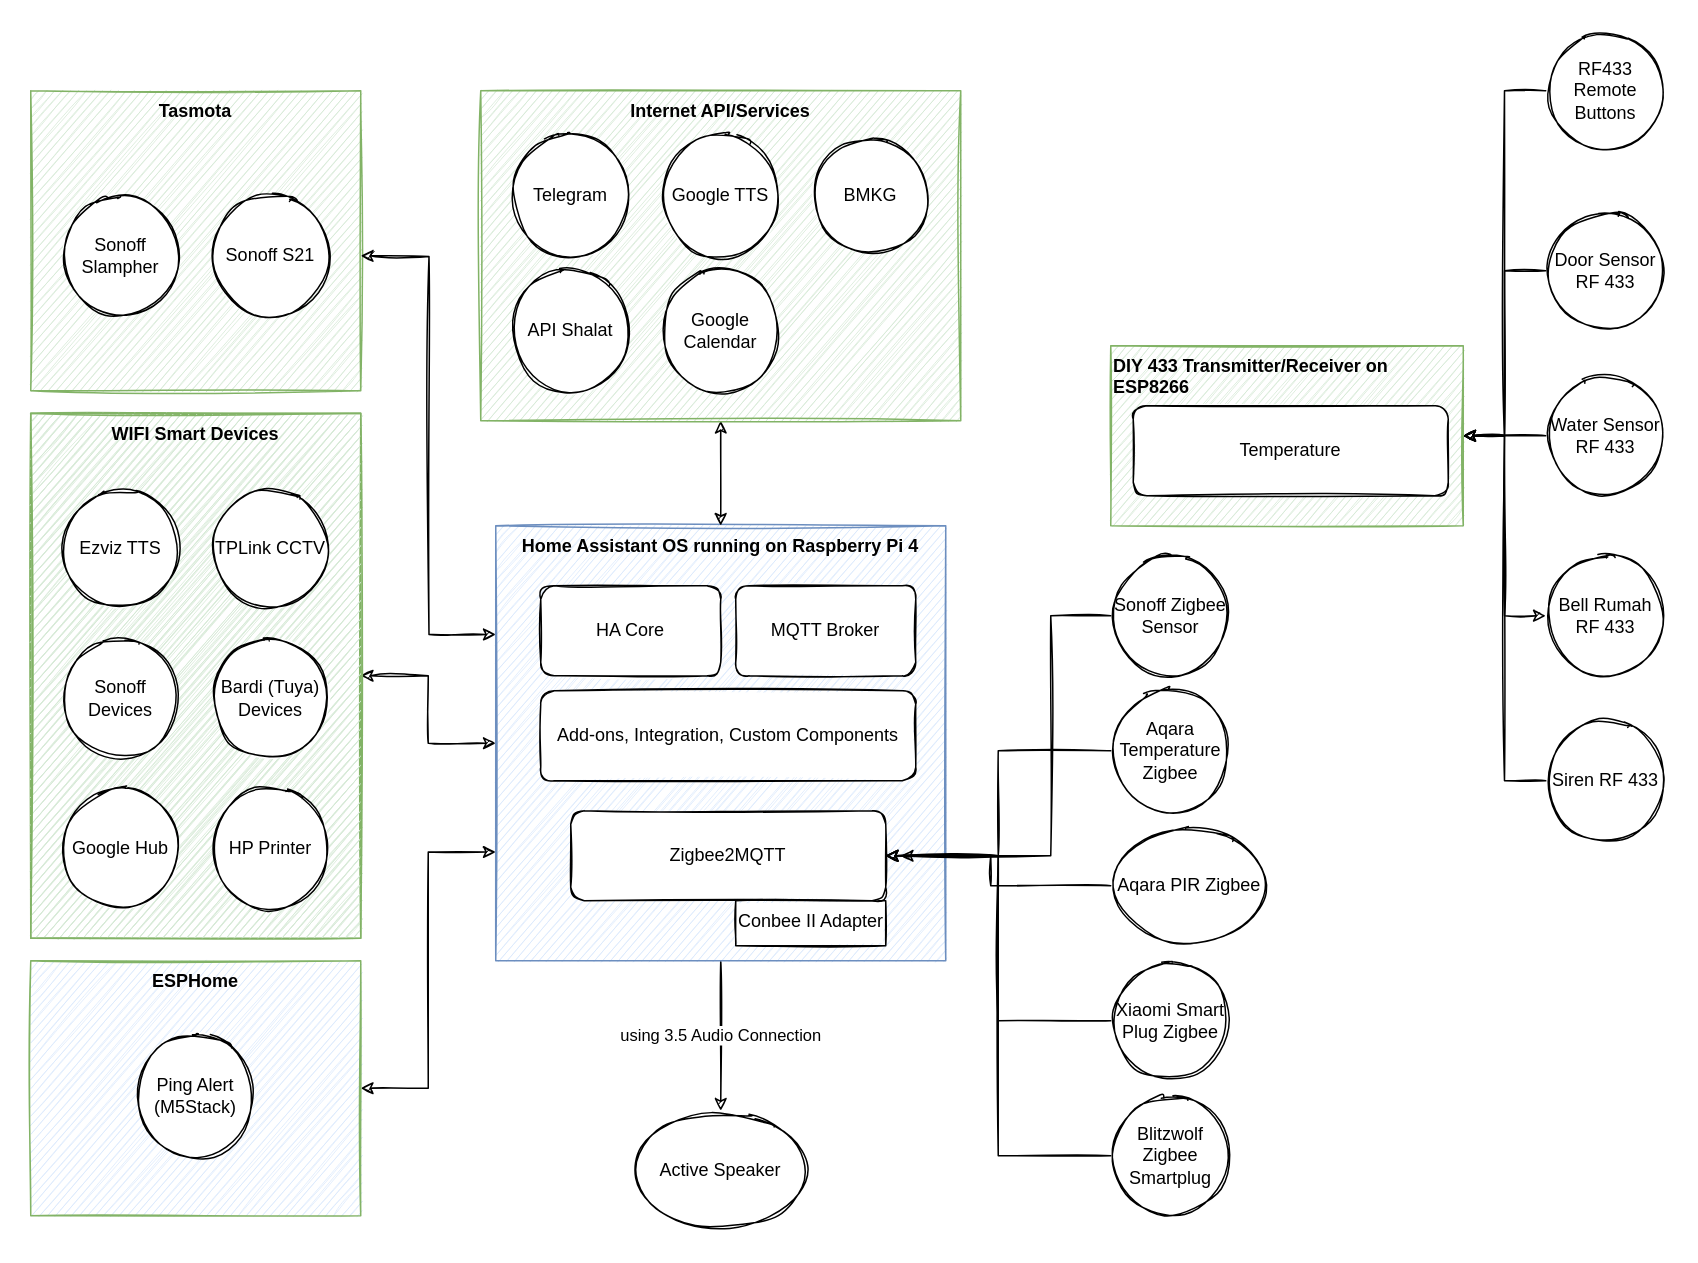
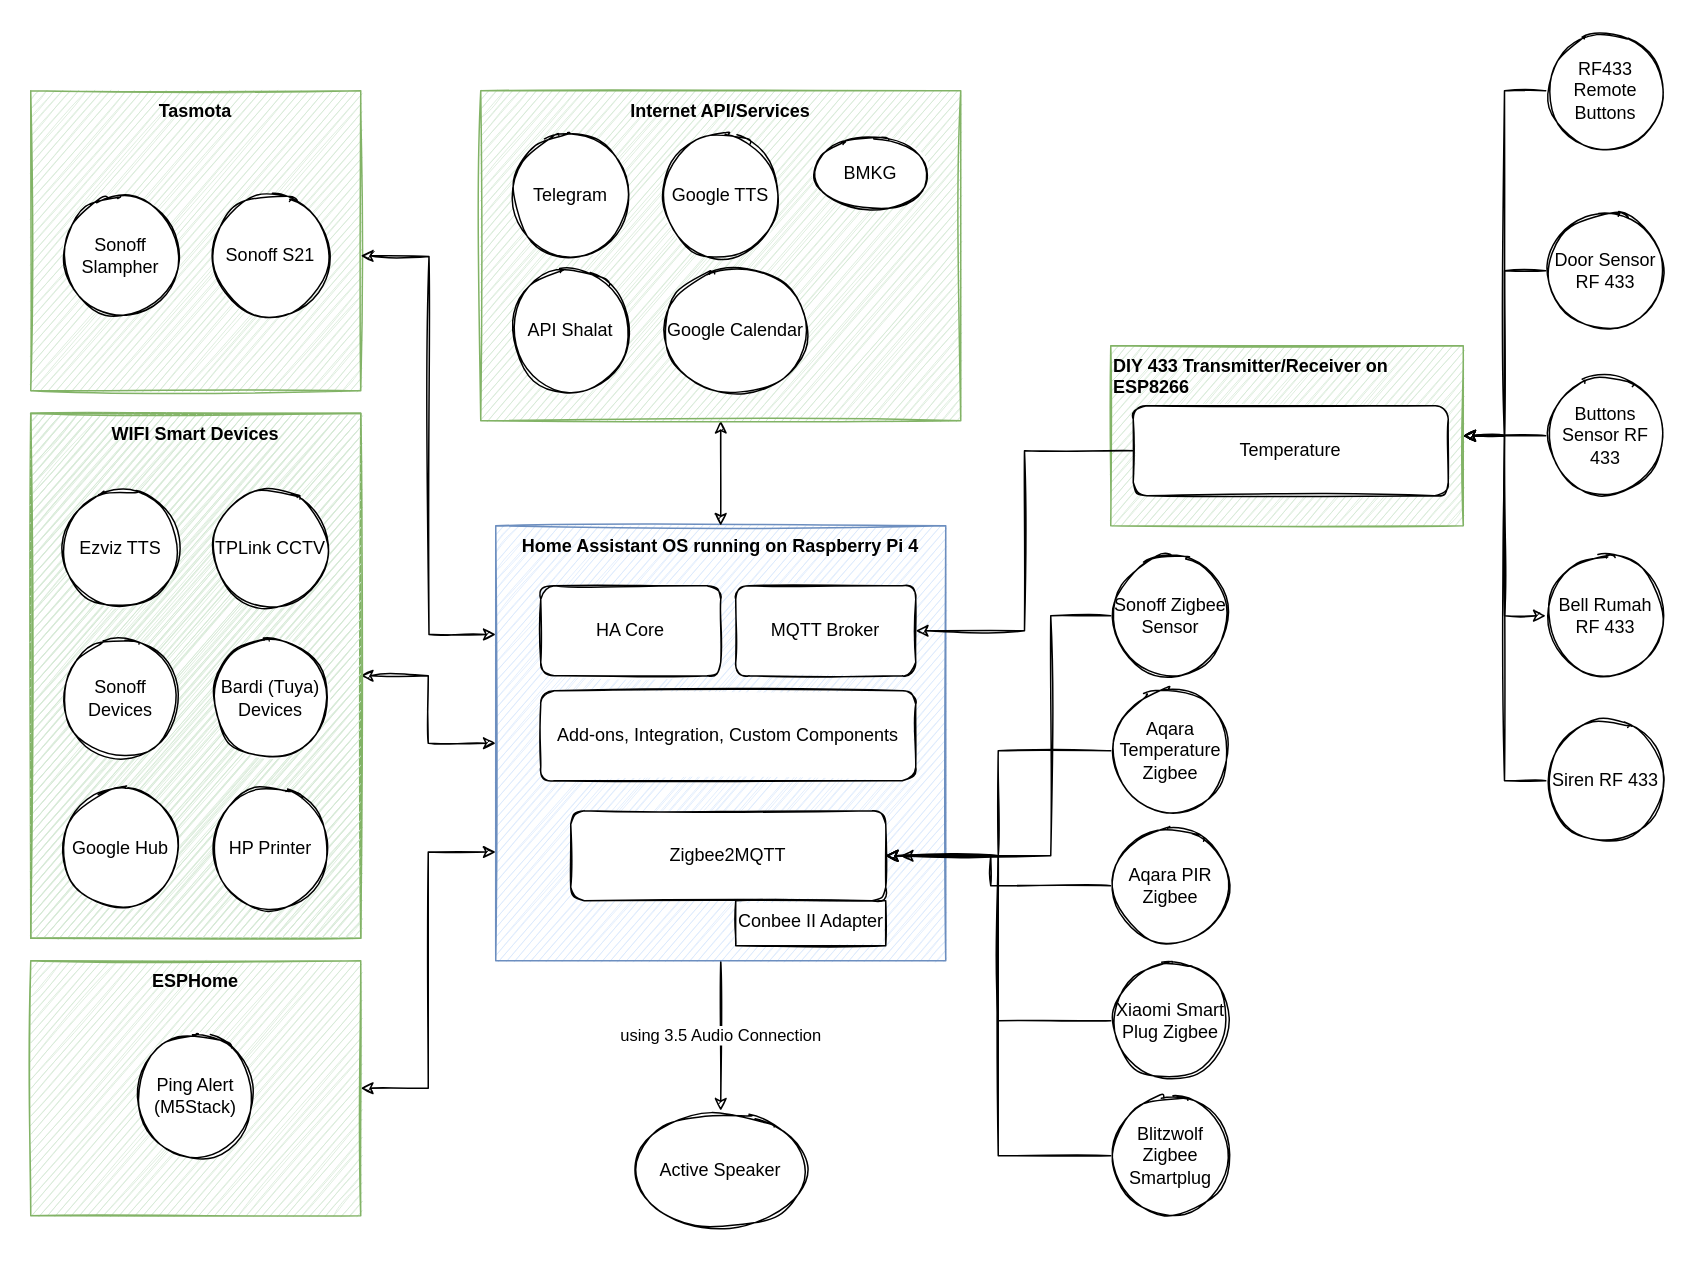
(871, 196) -> (871, 173)
(721, 331) -> (736, 331)
(1606, 436) -> (1606, 436)
none -> (1025, 536)
(1190, 886) -> (1171, 886)
(196, 982) -> (196, 982)
